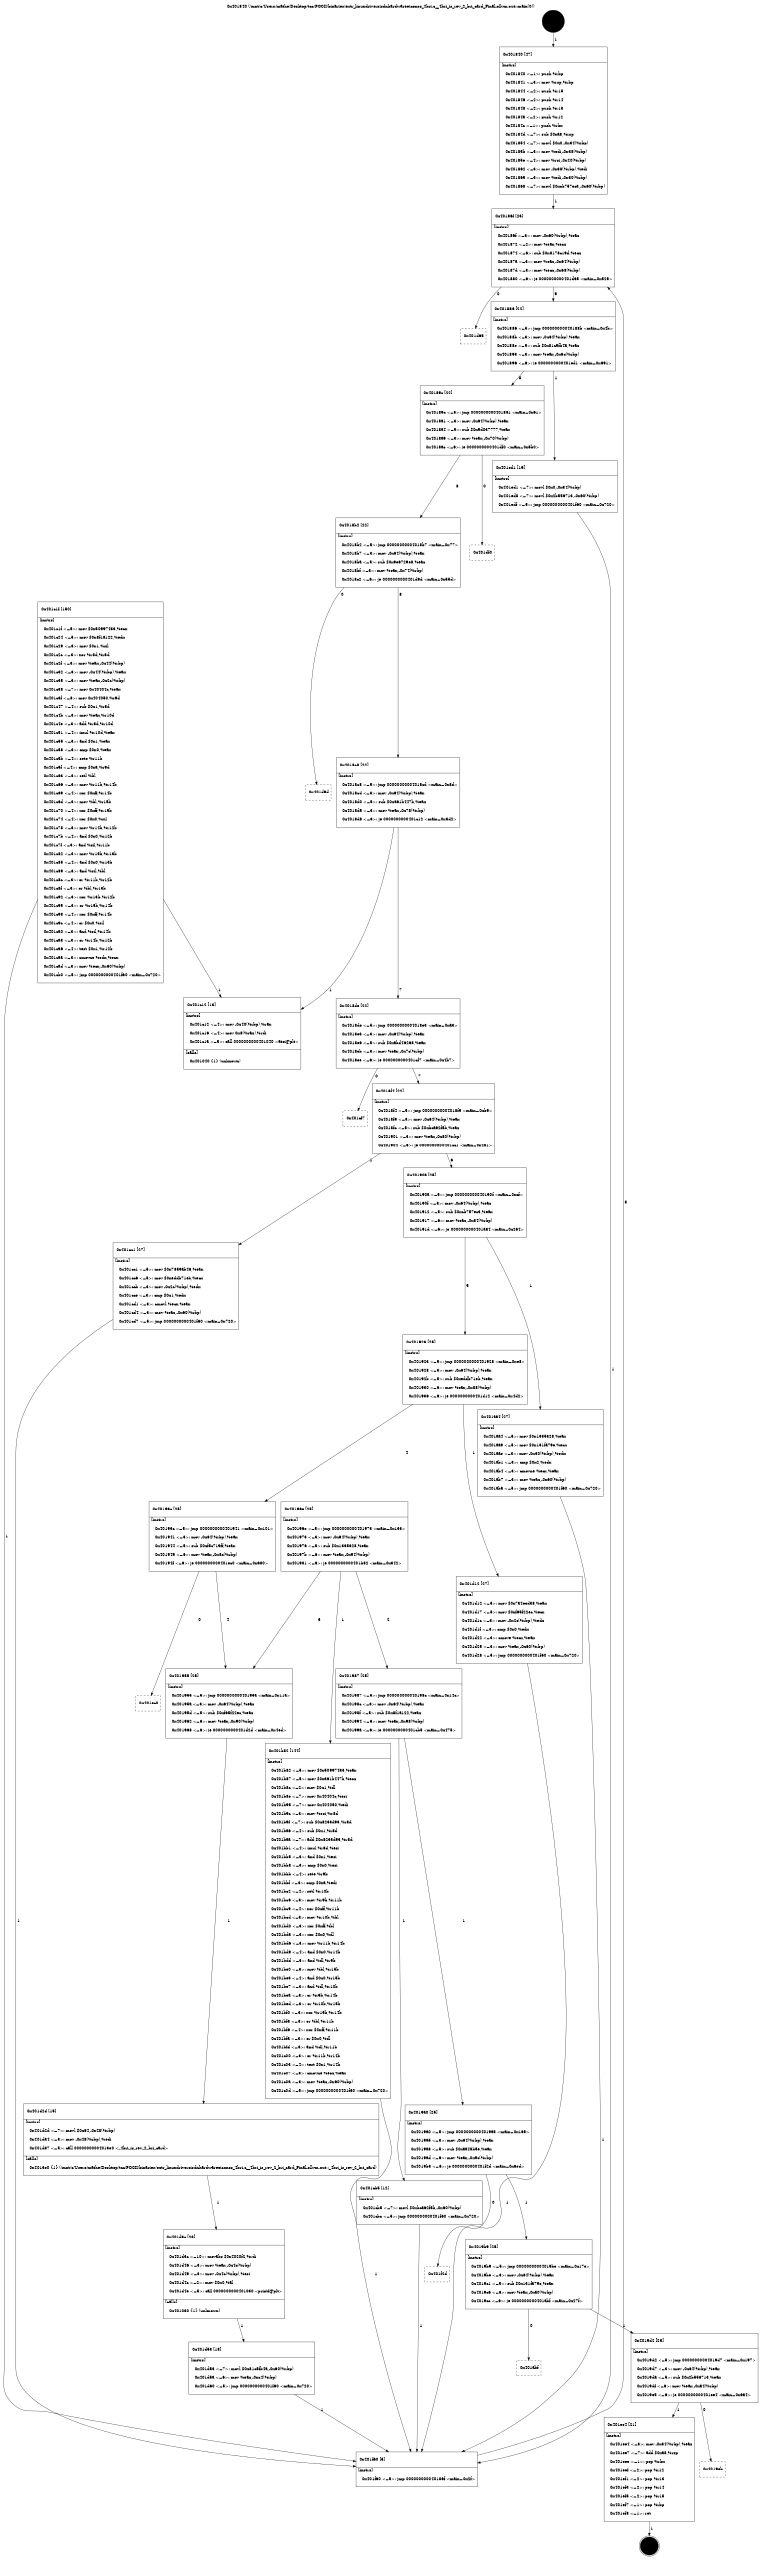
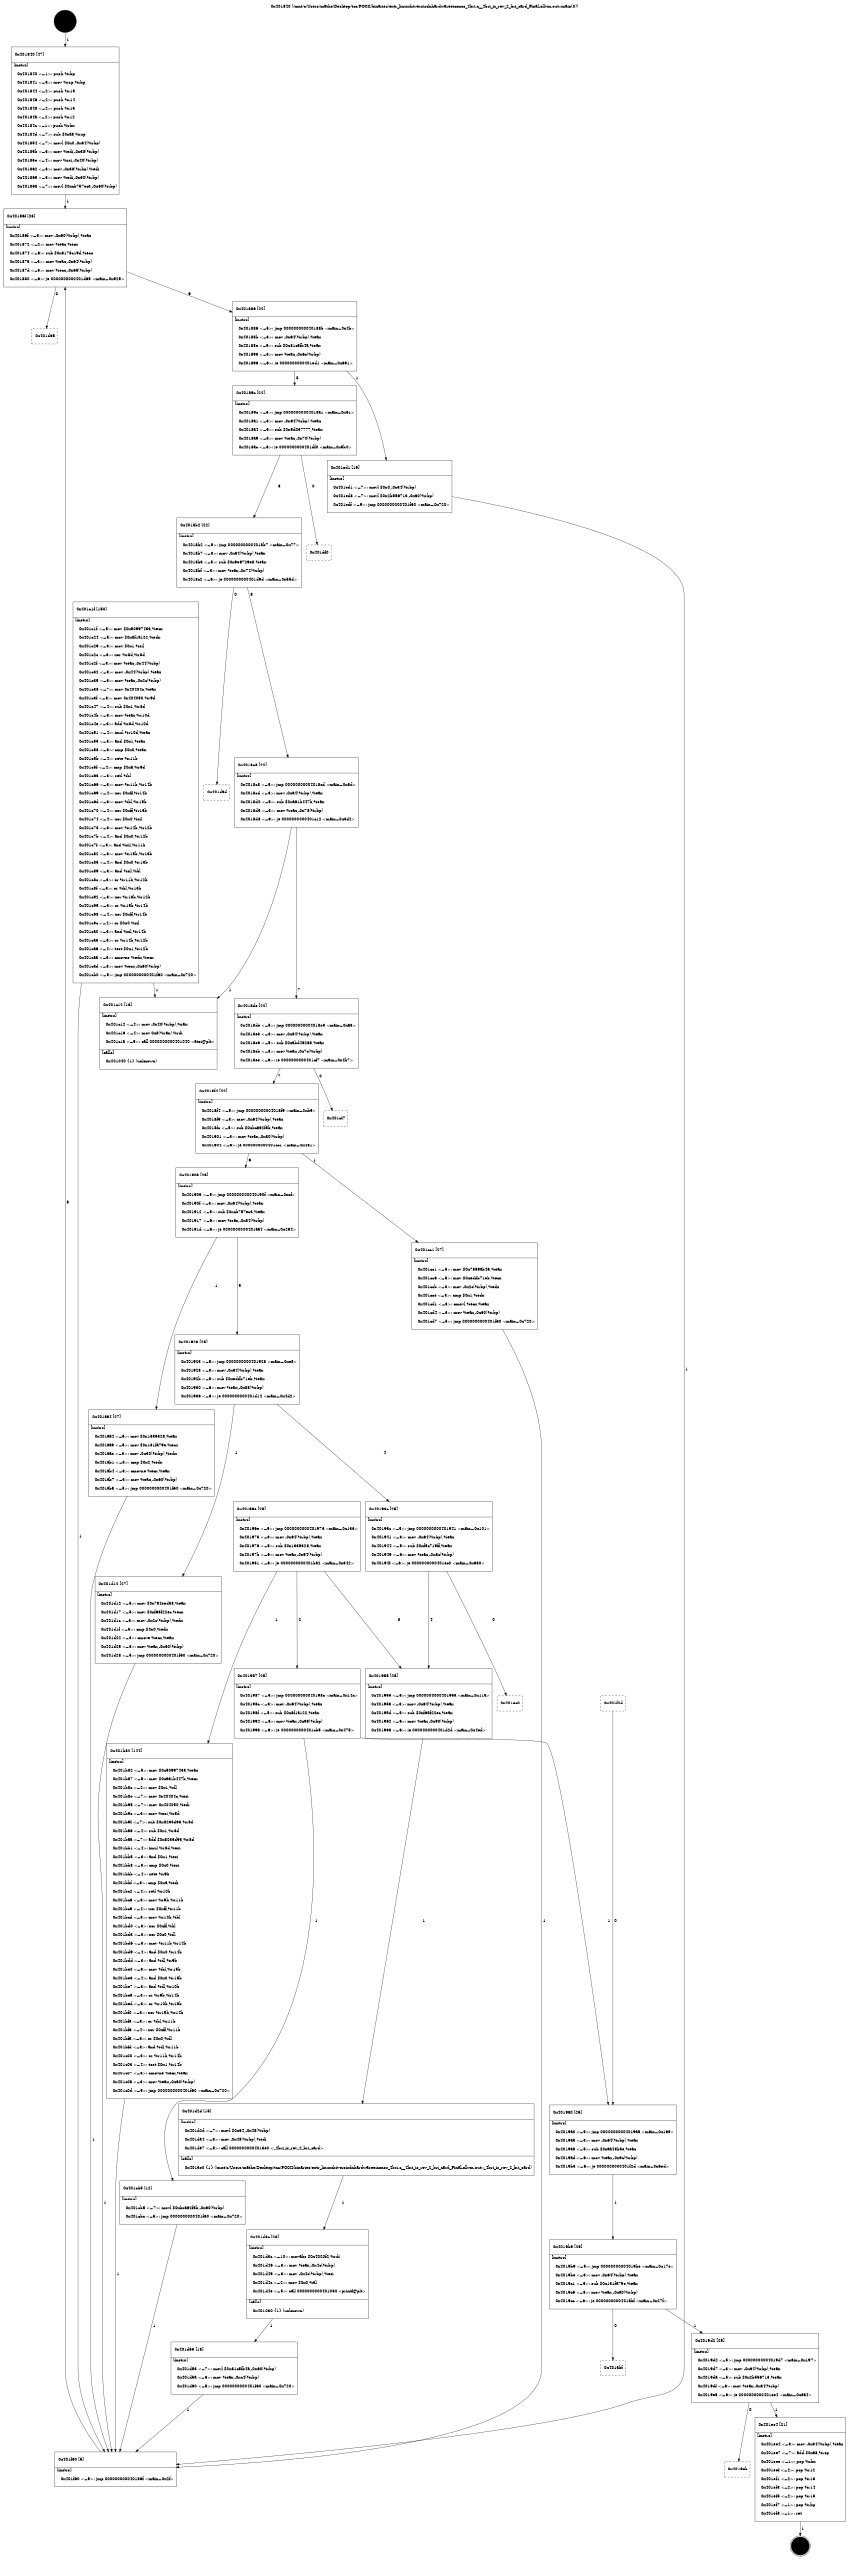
(475, 2228) -> (613, 1907)
